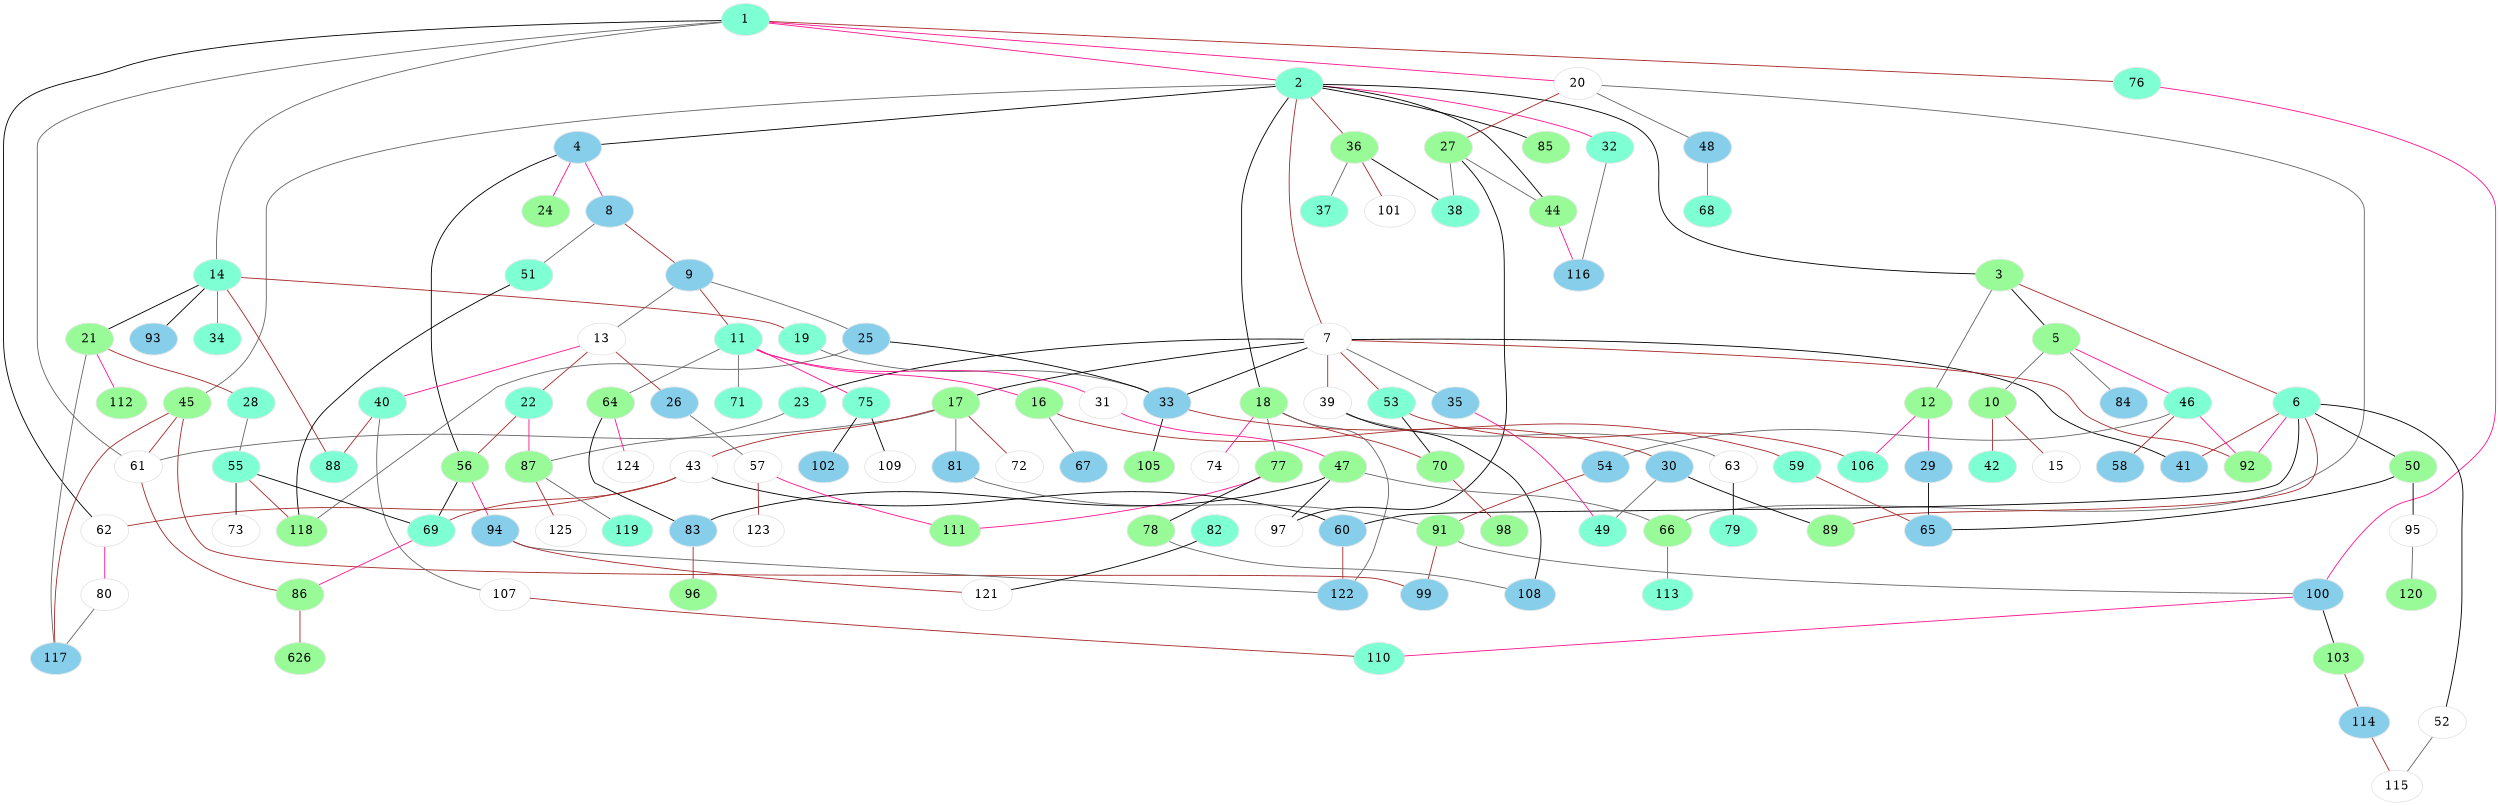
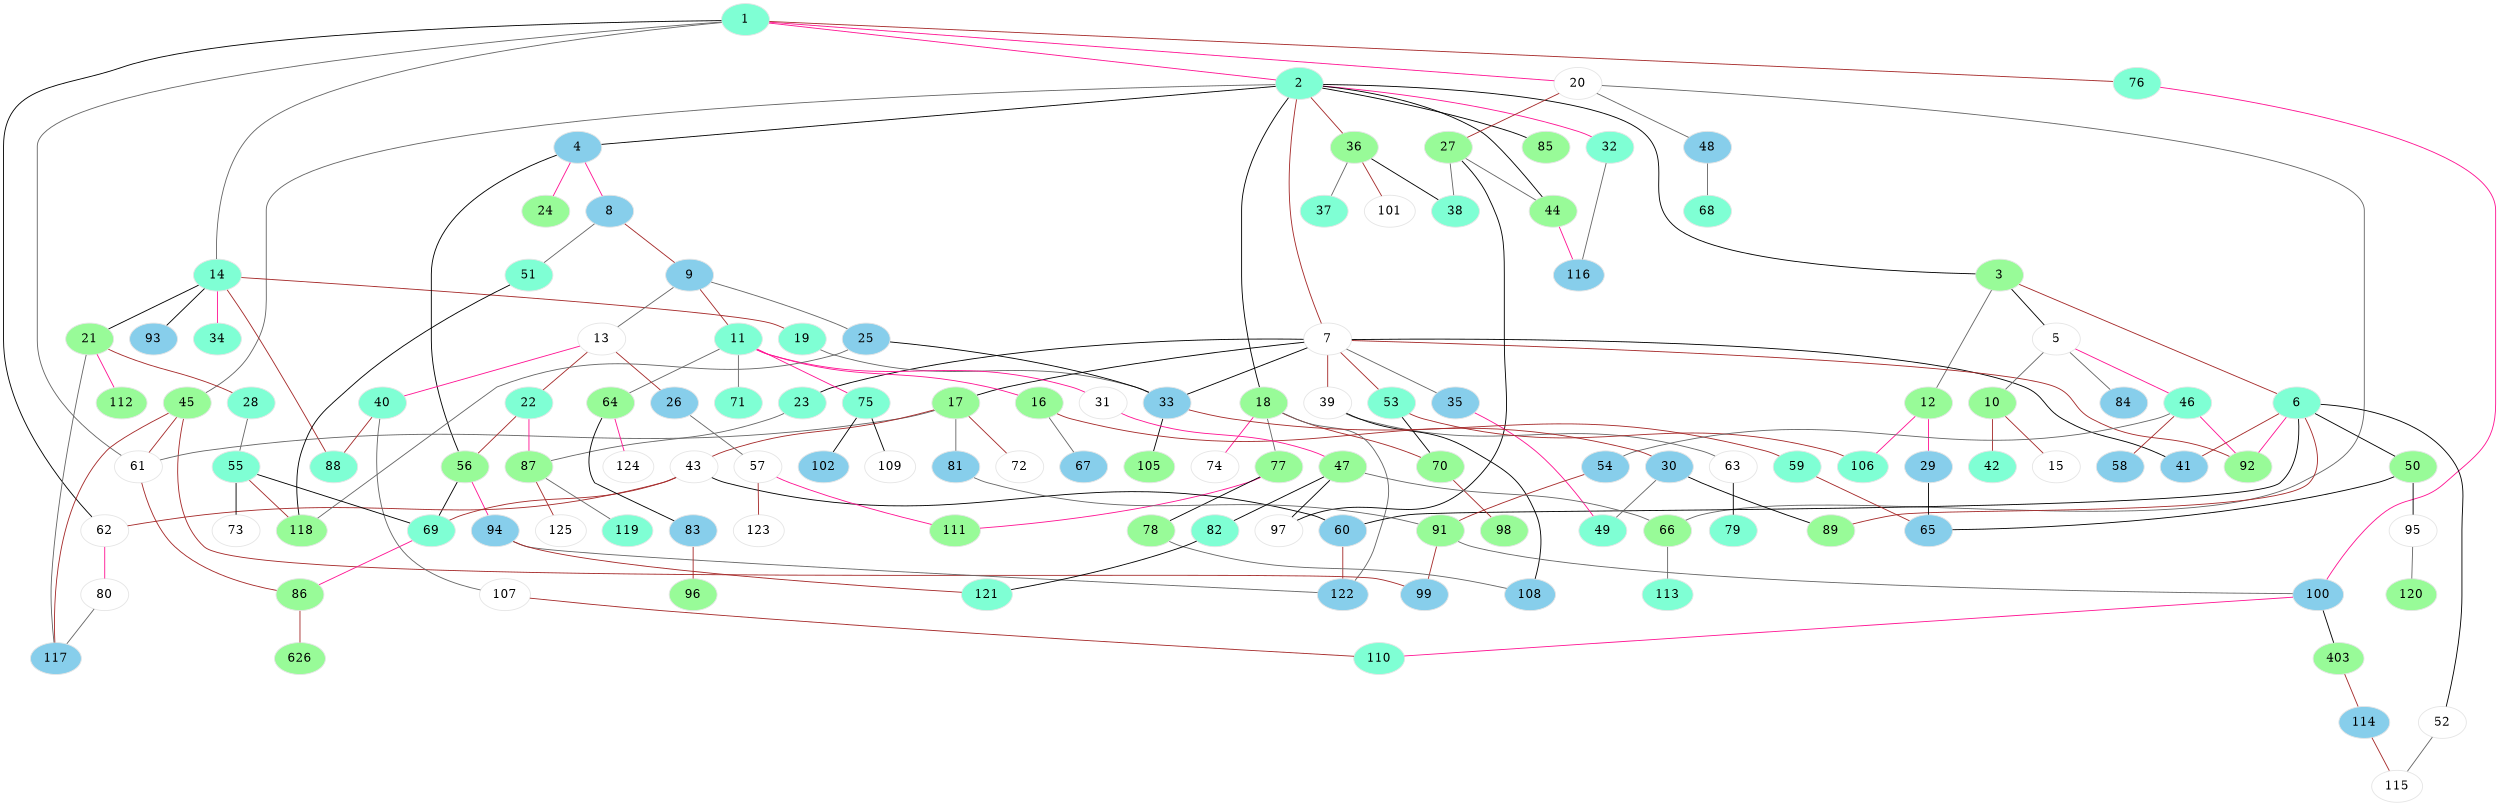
(2056, 339) -> (2056, 339)
(972, 495) -> (1279, 499)
(987, 595) -> (987, 595)
(2339, 659) -> (2339, 659)
